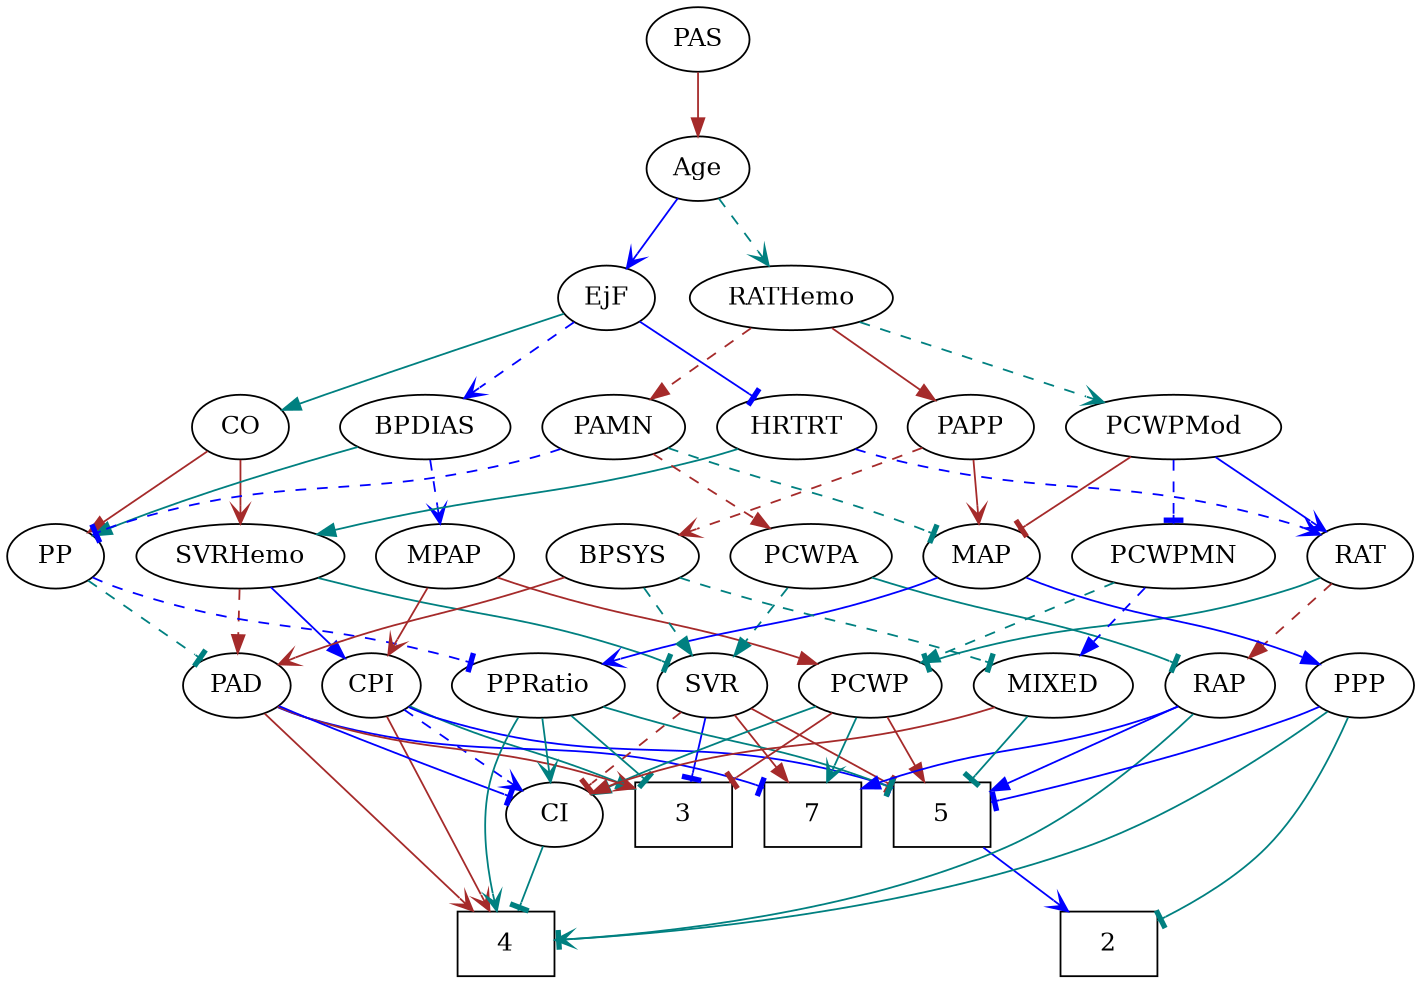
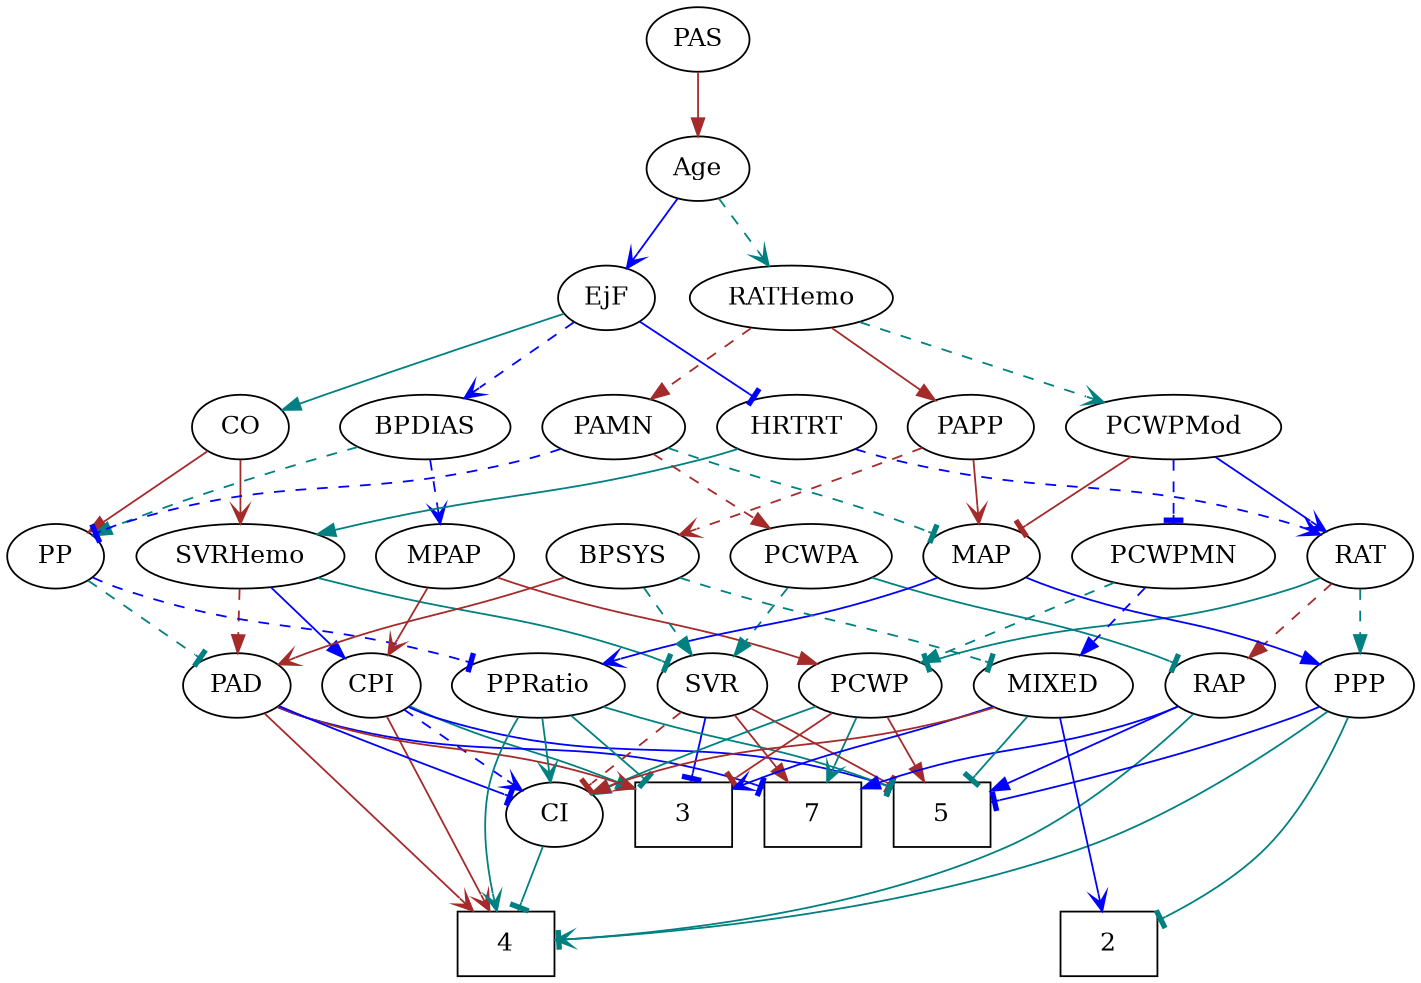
(227, 486) -> (227, 486)
none -> (1360, 612)
none -> (871, 743)
(1026, 879) -> (1082, 819)
